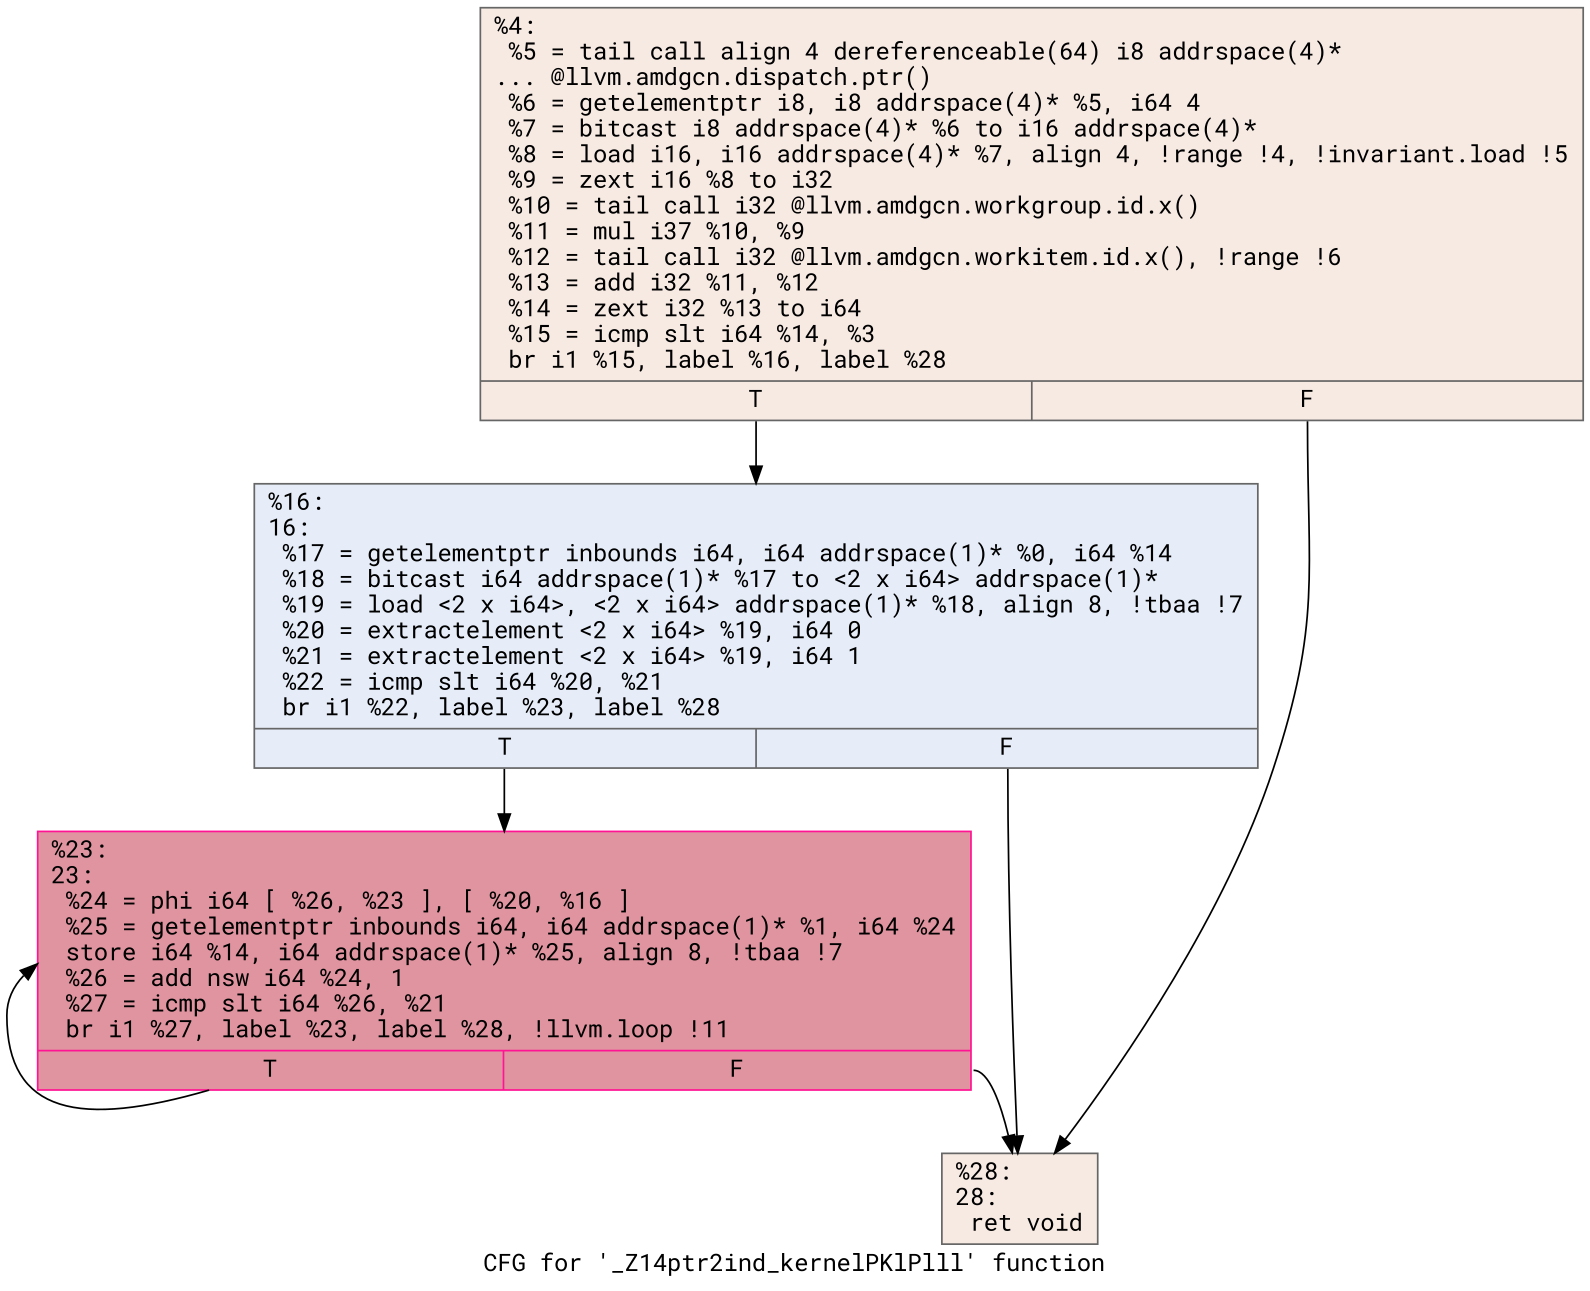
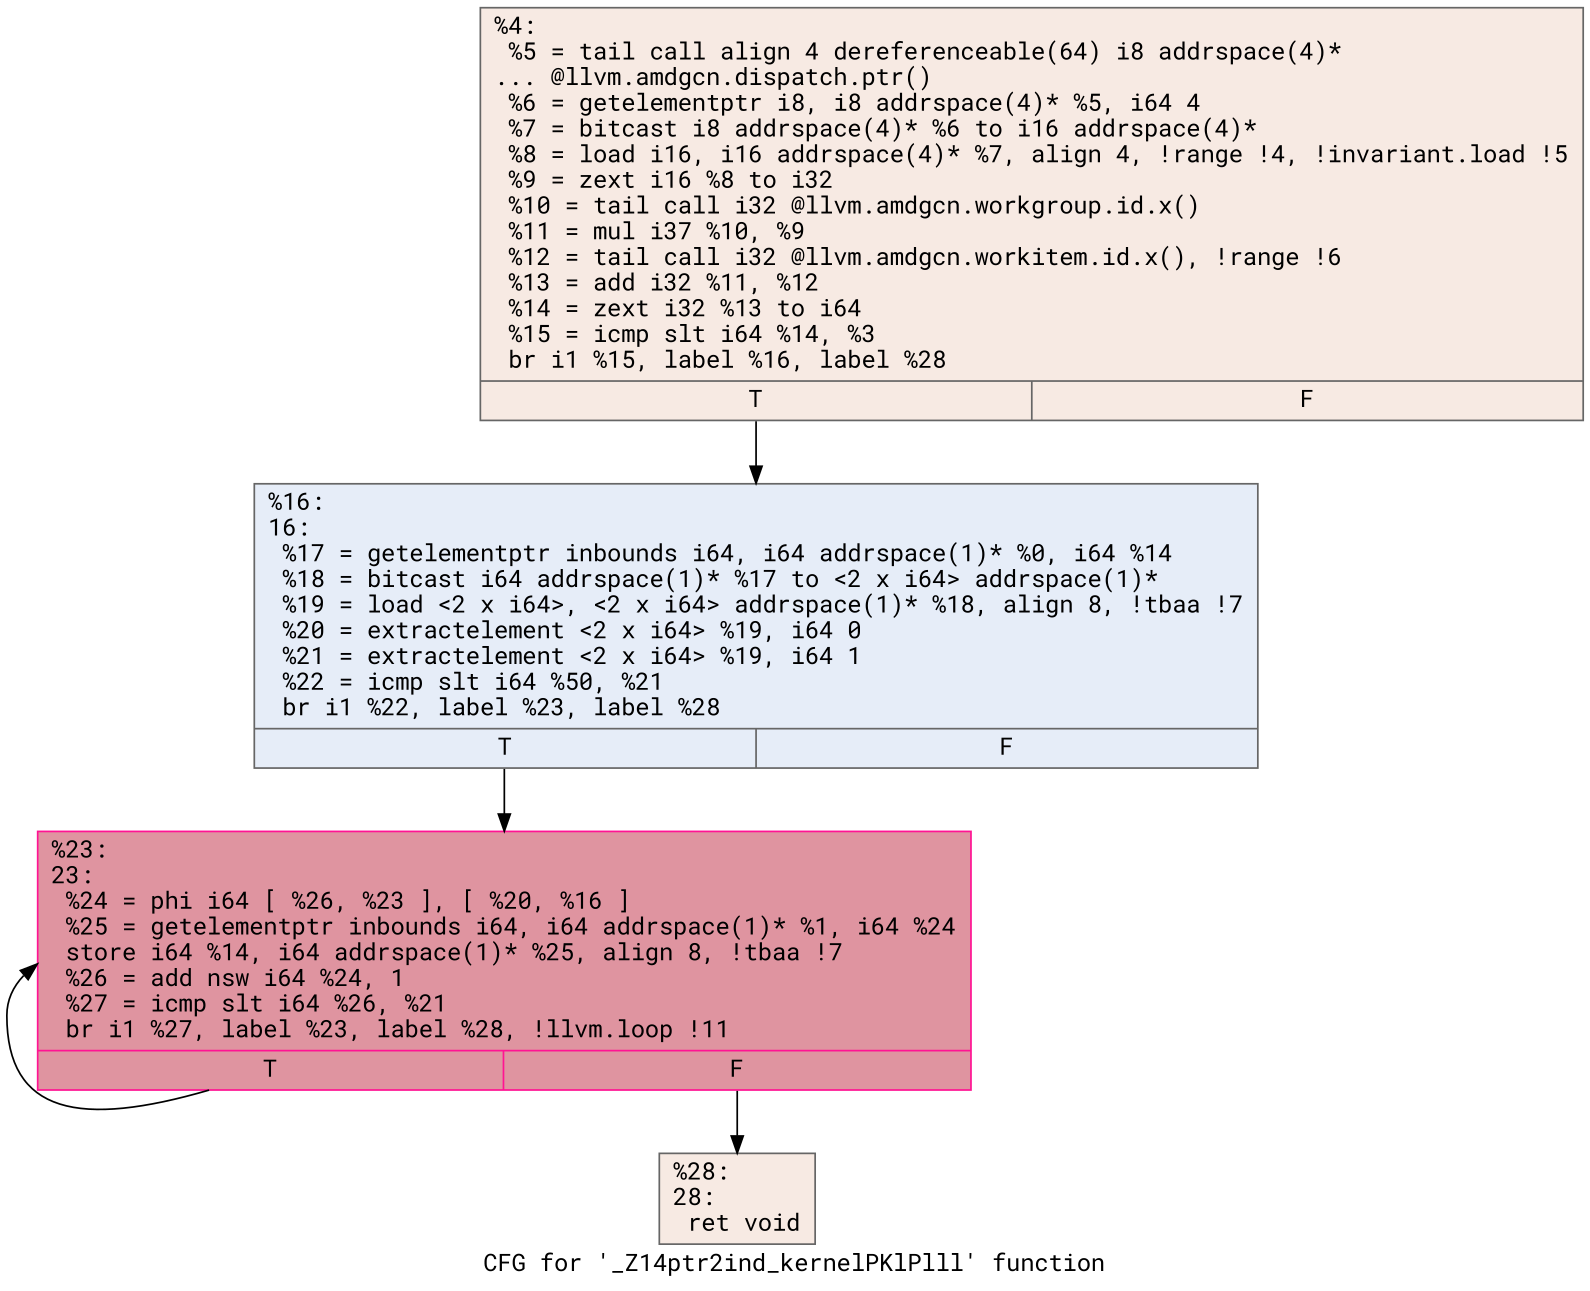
(467, 682) -> (467, 682)
(1260, 804) -> none
(1011, 952) -> none
